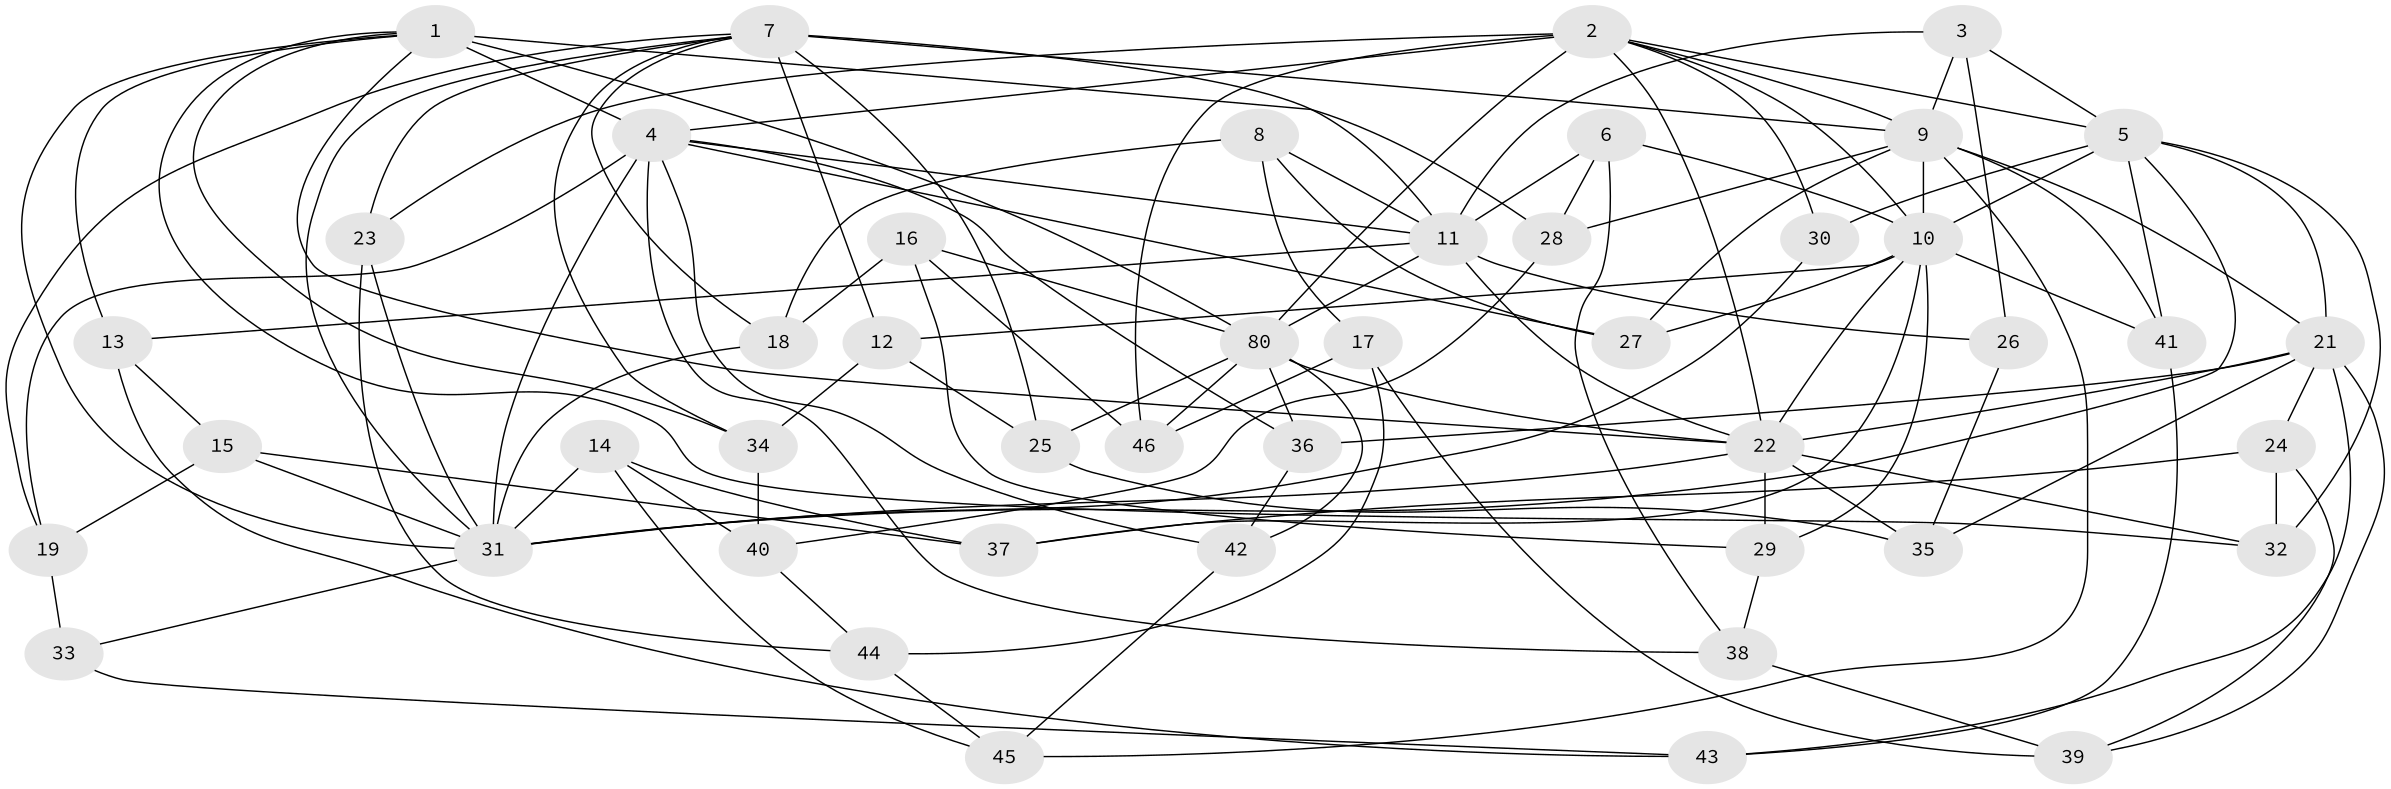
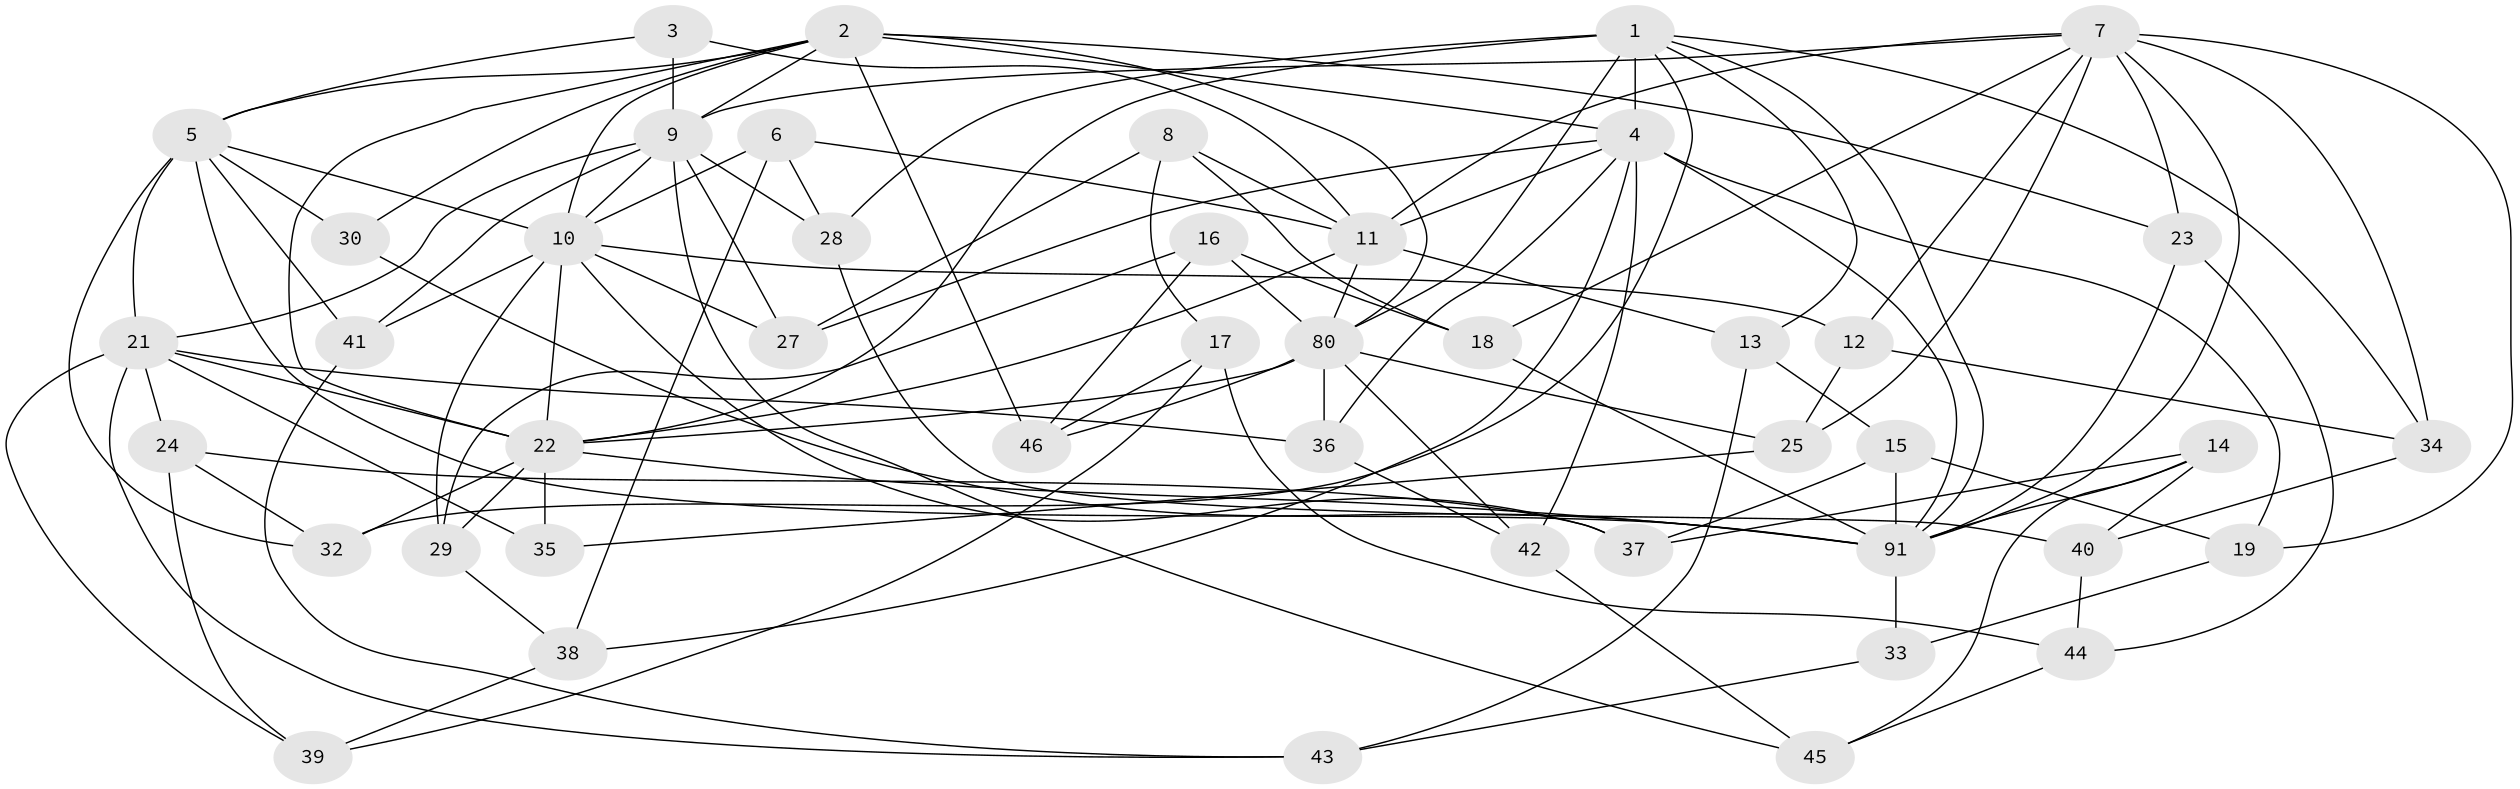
(2008, 343) -> none
(493, 550) -> (1896, 550)
